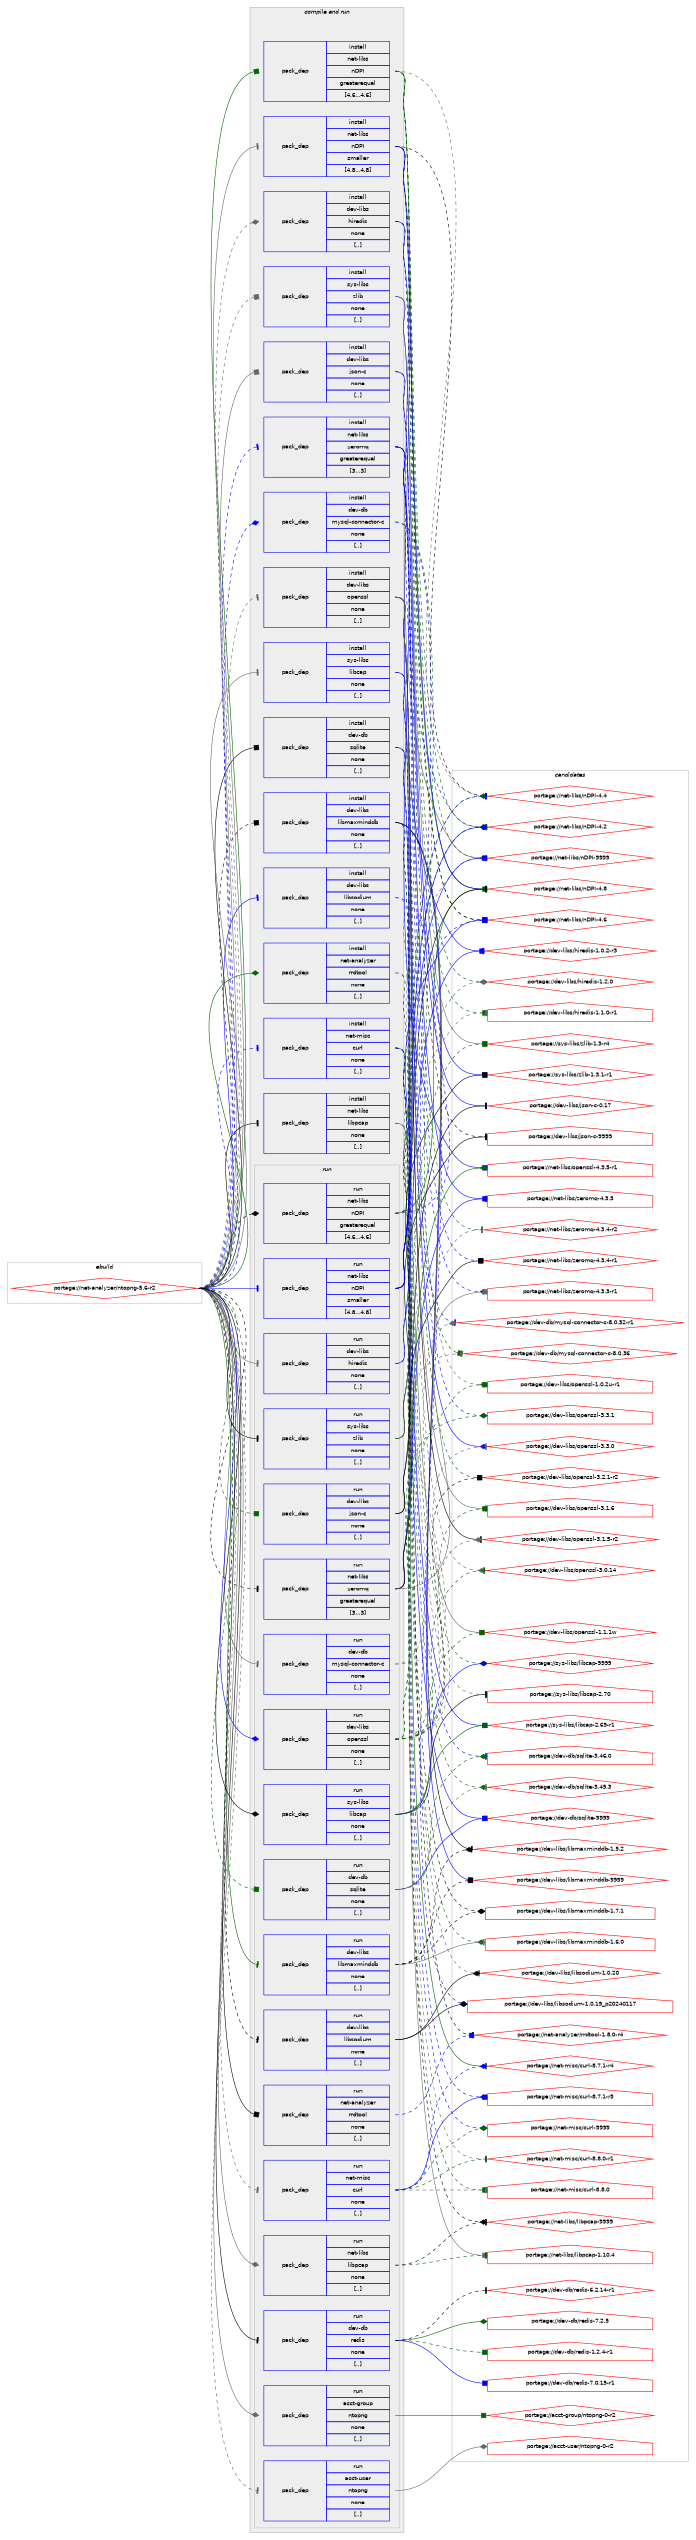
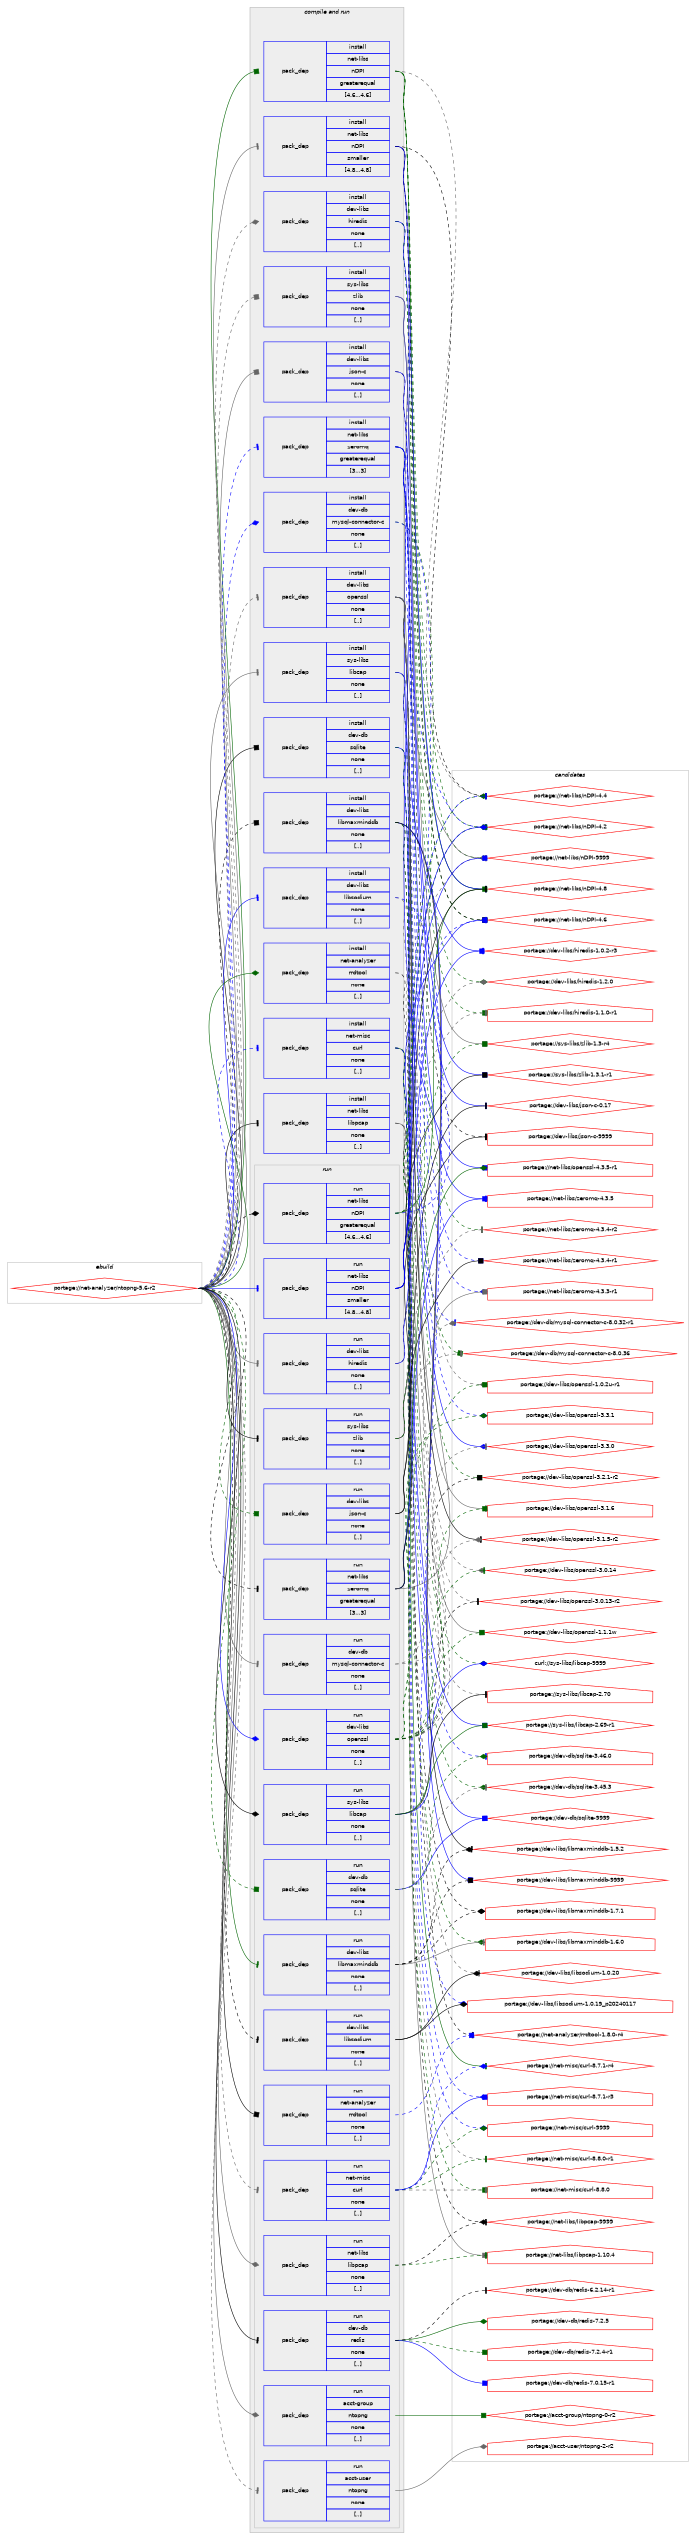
none -> (570, 1602)
(570, 1663) -> (570, 1663)
(570, 2352) -> (570, 2352)
(570, 2446) -> (570, 2446)
